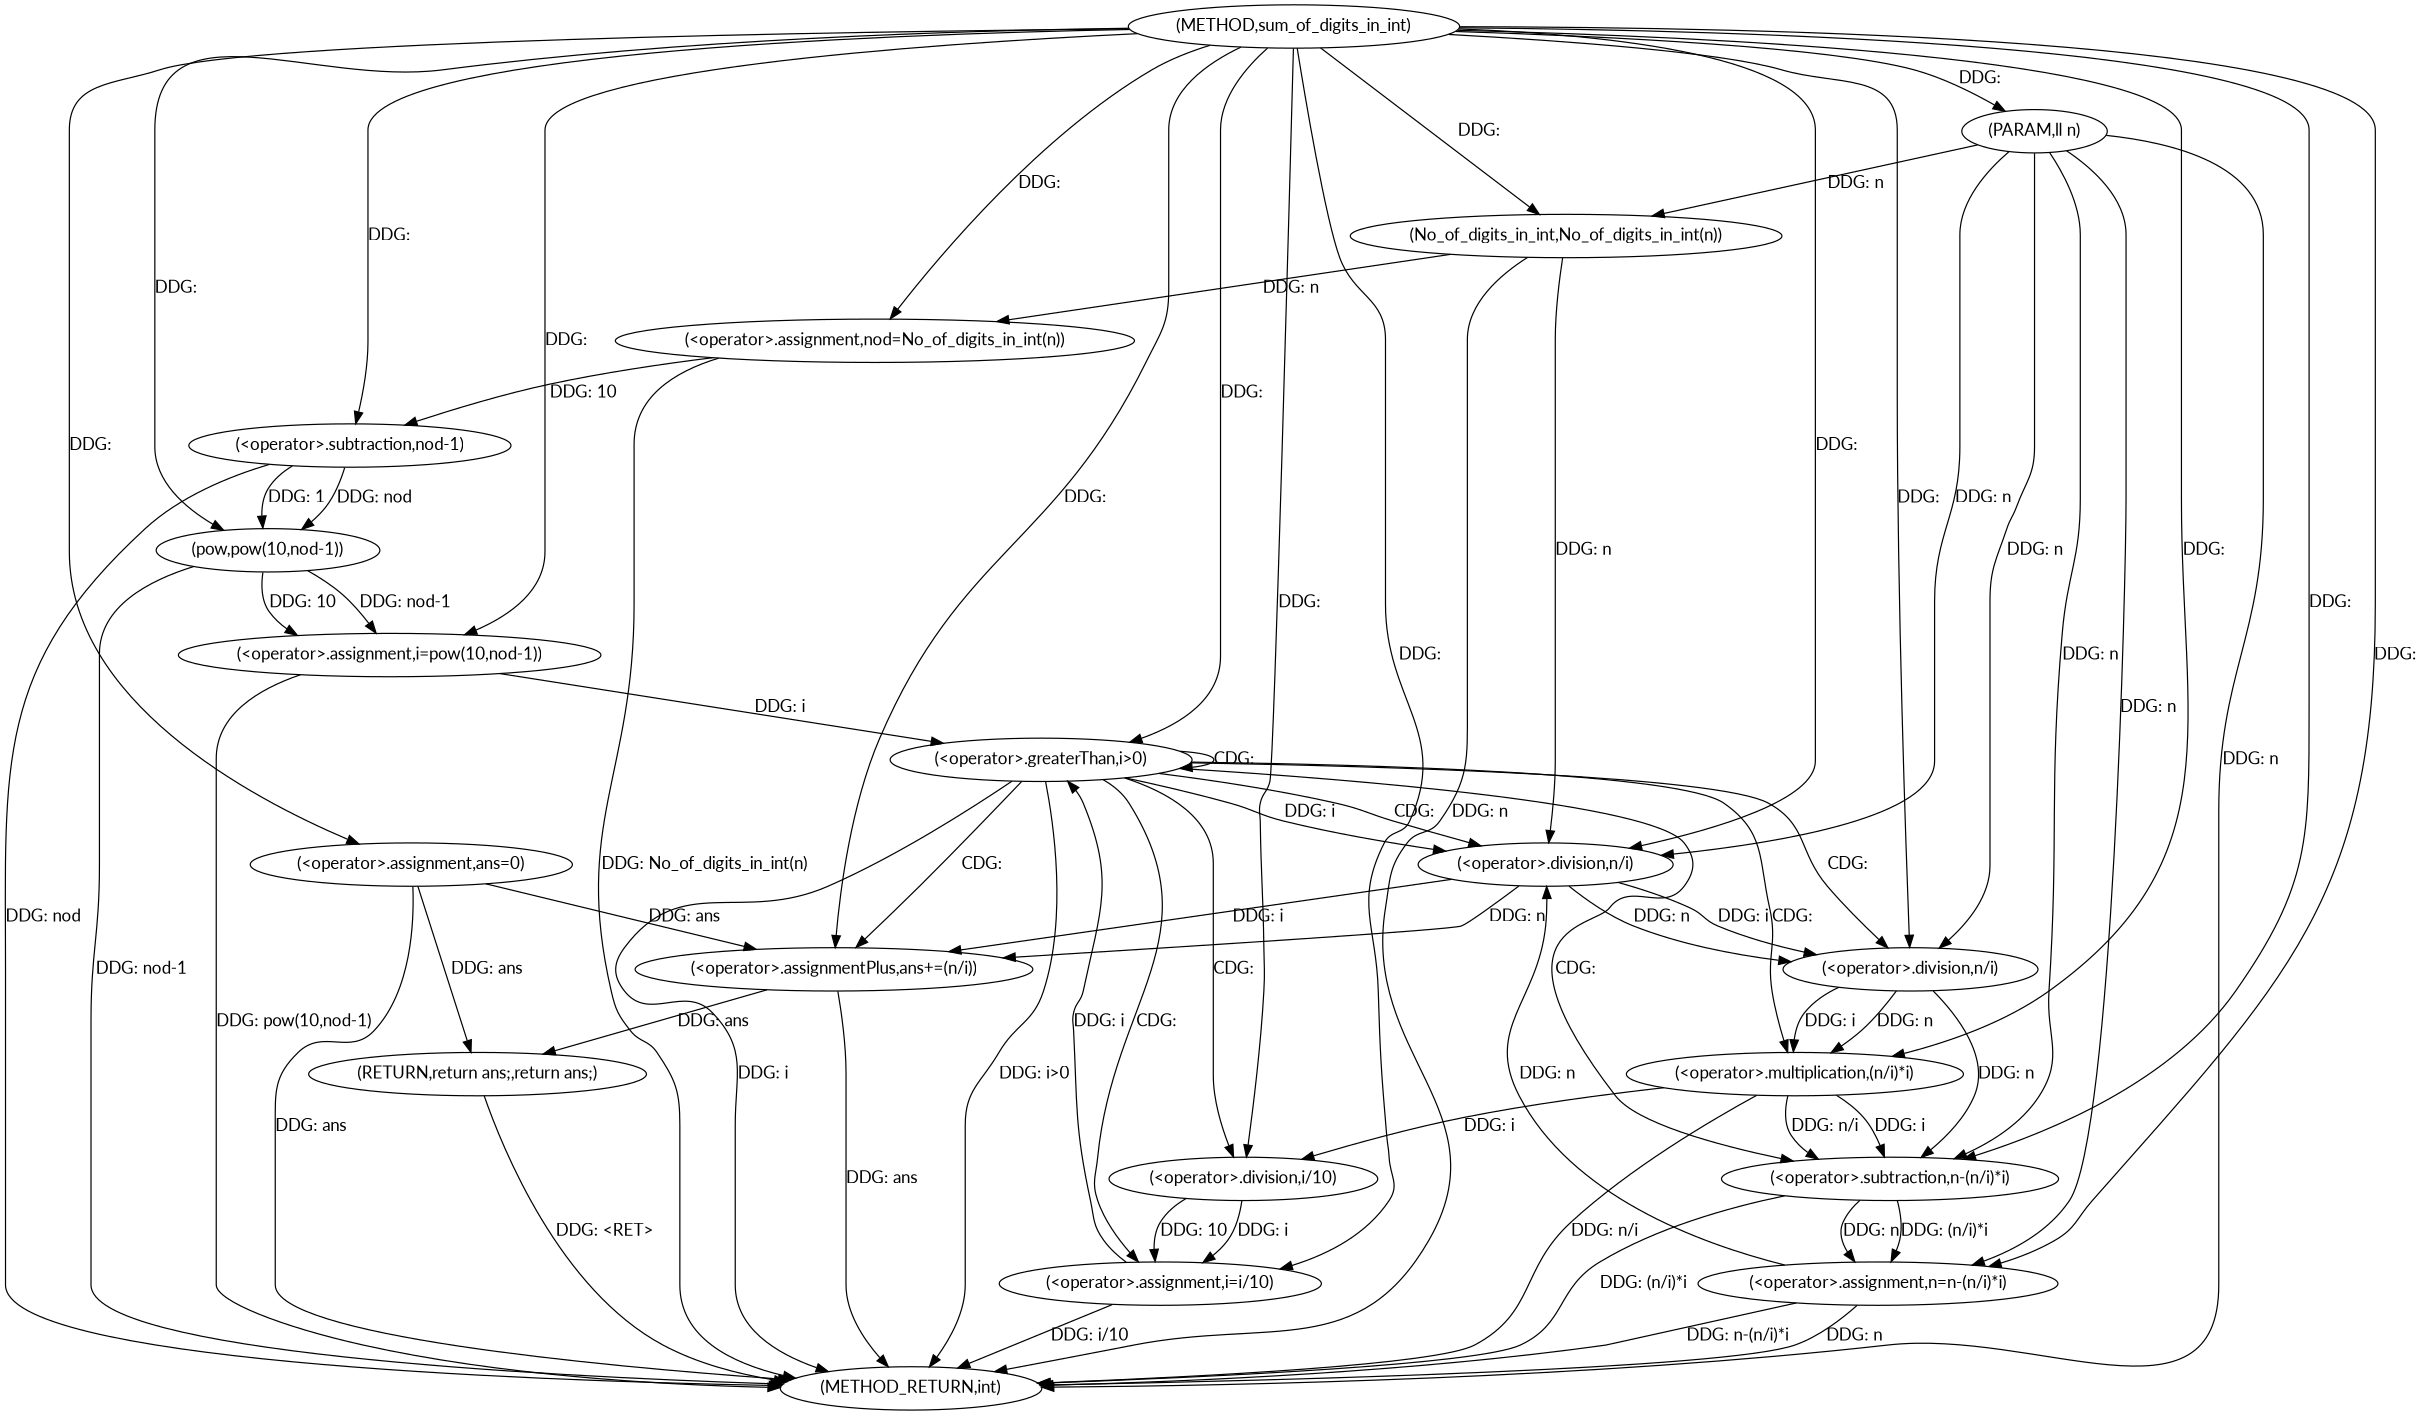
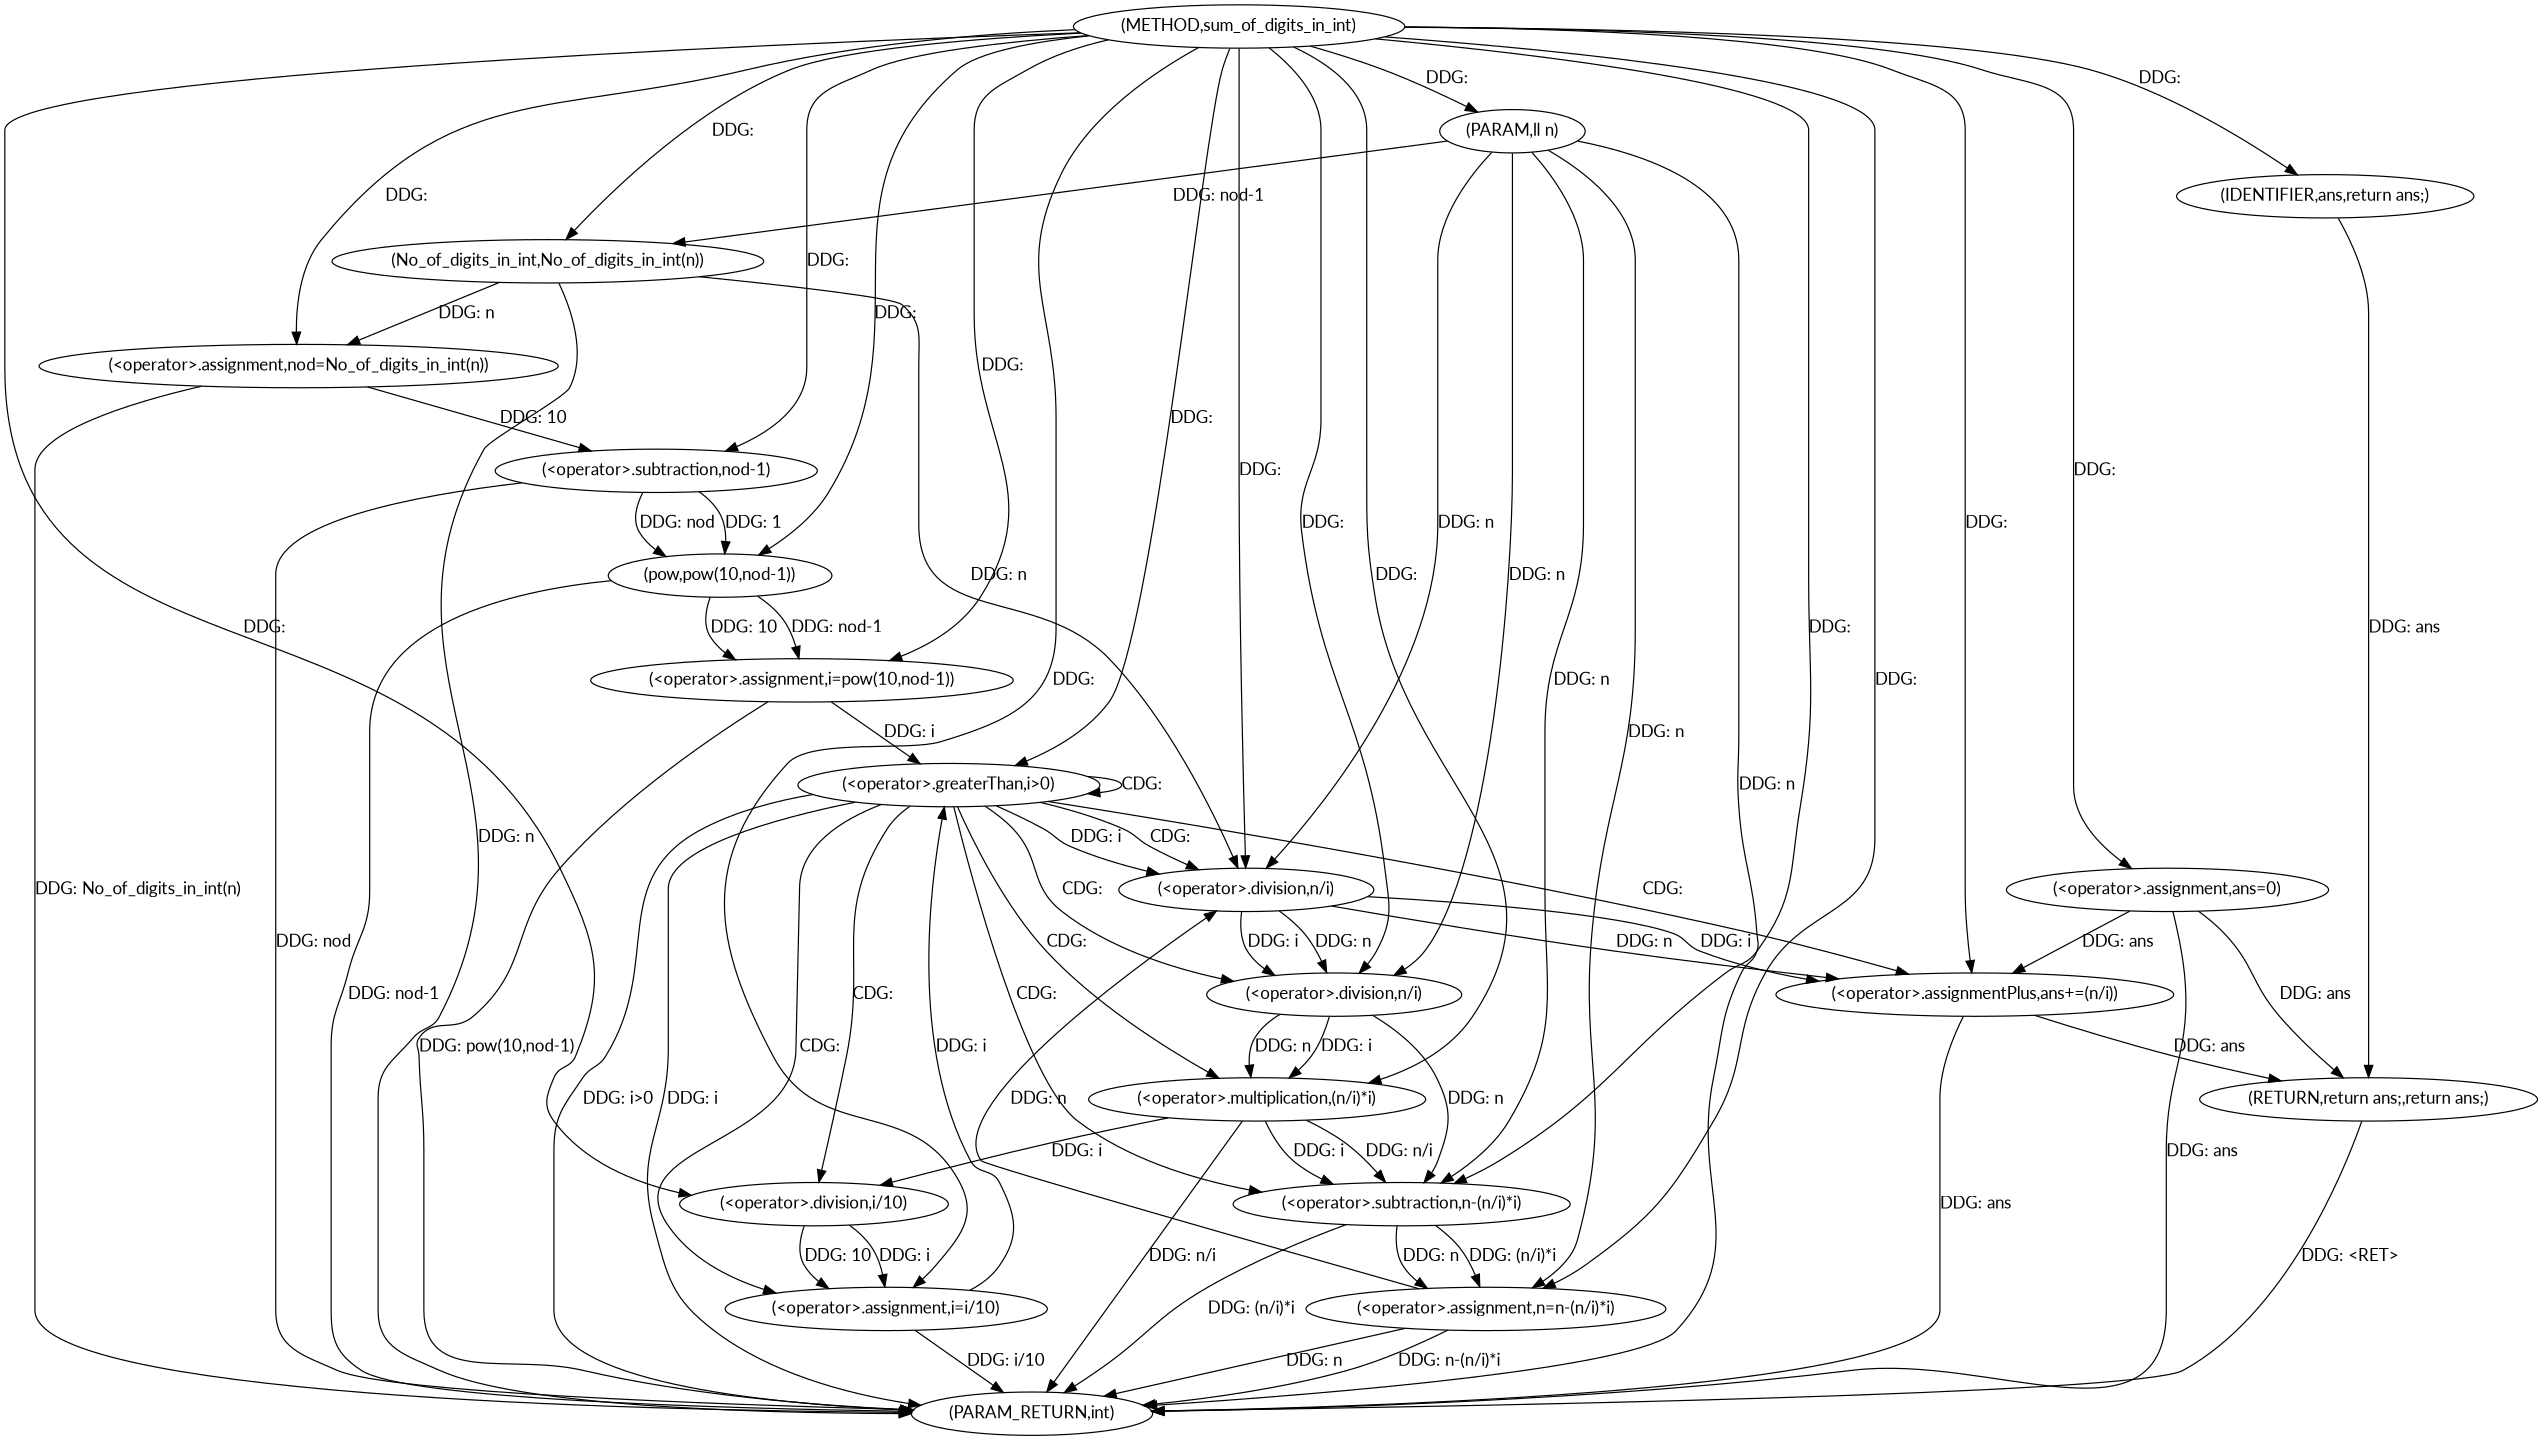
(1856, 184) -> (1219, 196)
none -> (2325, 196)
(911, 1388) -> (1032, 1414)
